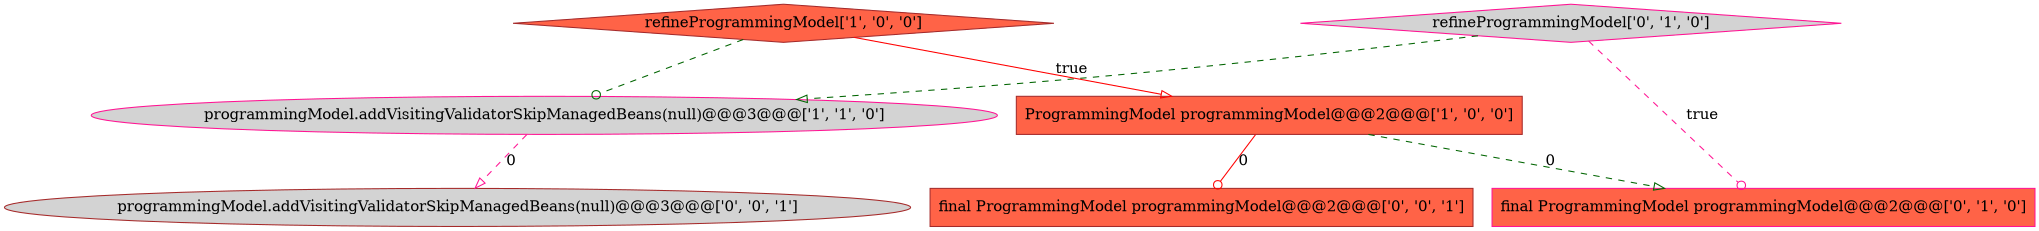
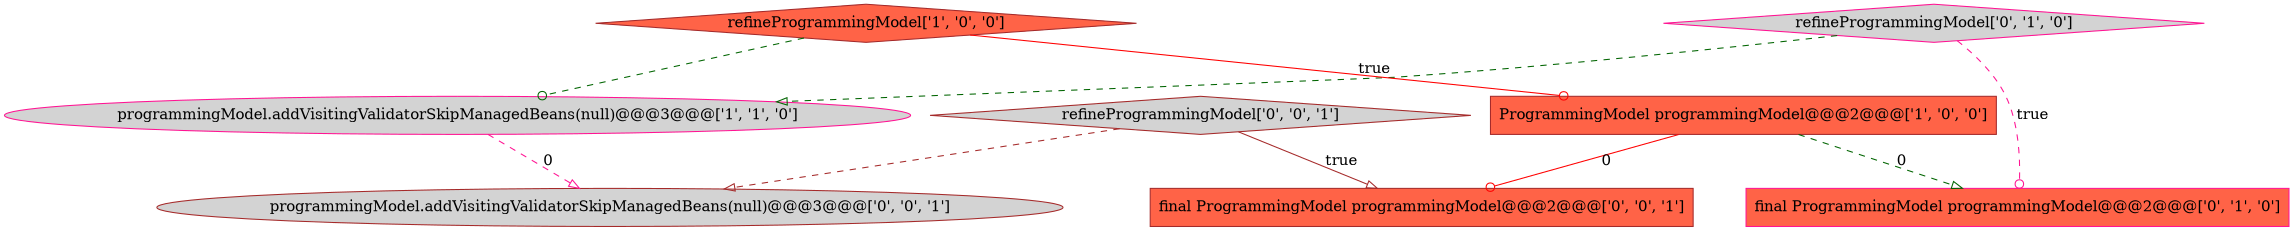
(1008, 66) -> (1265, 65)
none -> (1200, 115)
